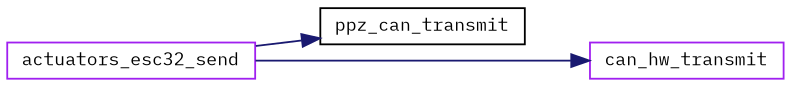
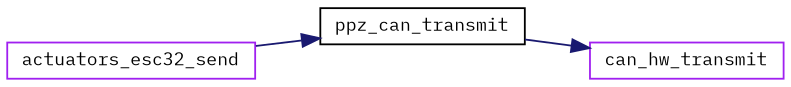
(413, 61) -> (548, 43)
